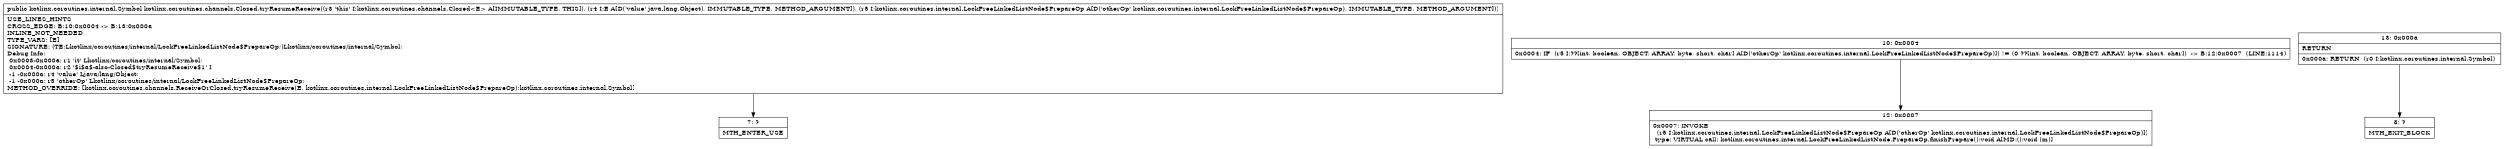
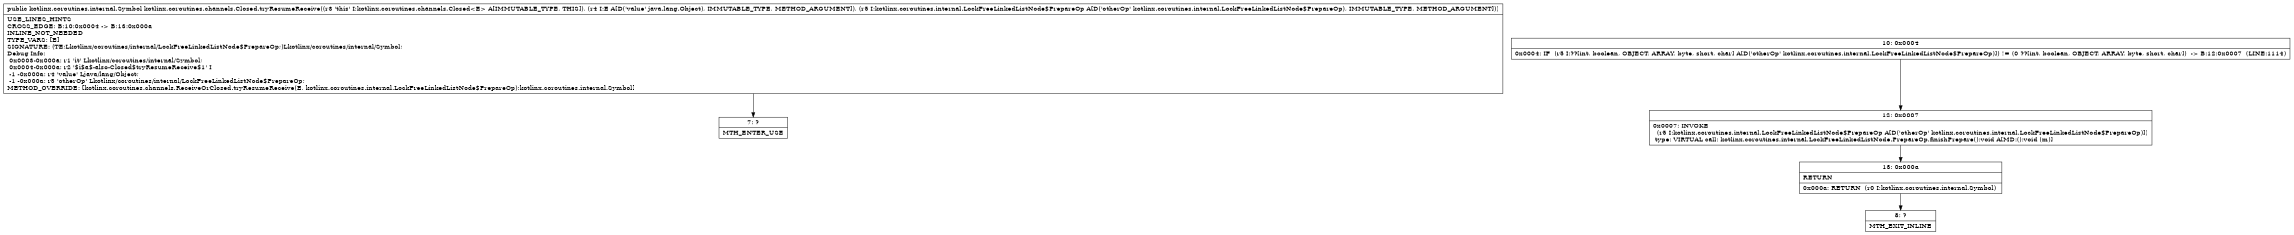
(2400, 133) -> (1901, 226)
none -> (1901, 151)
